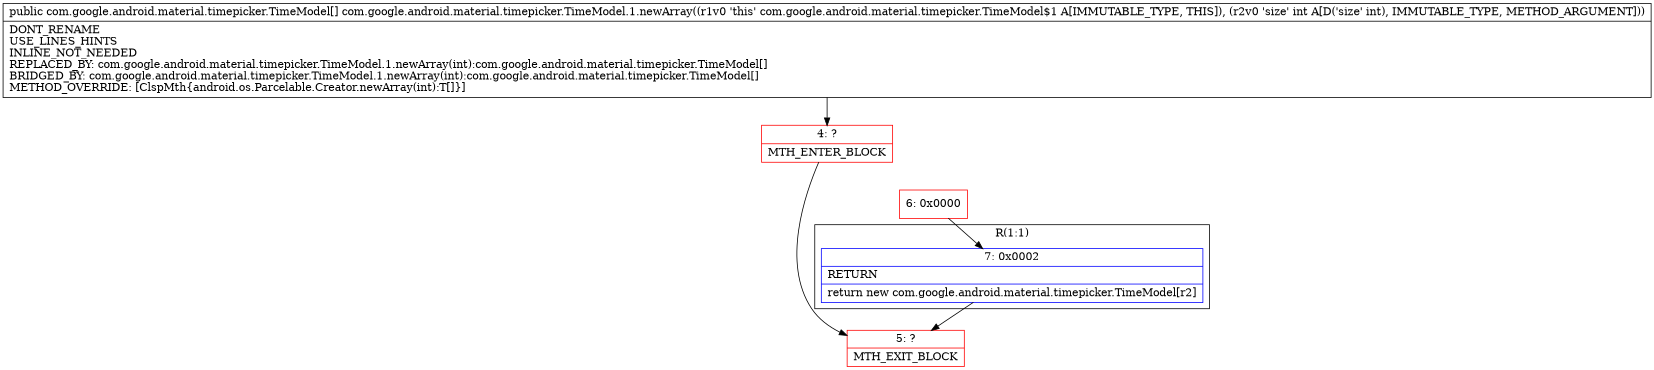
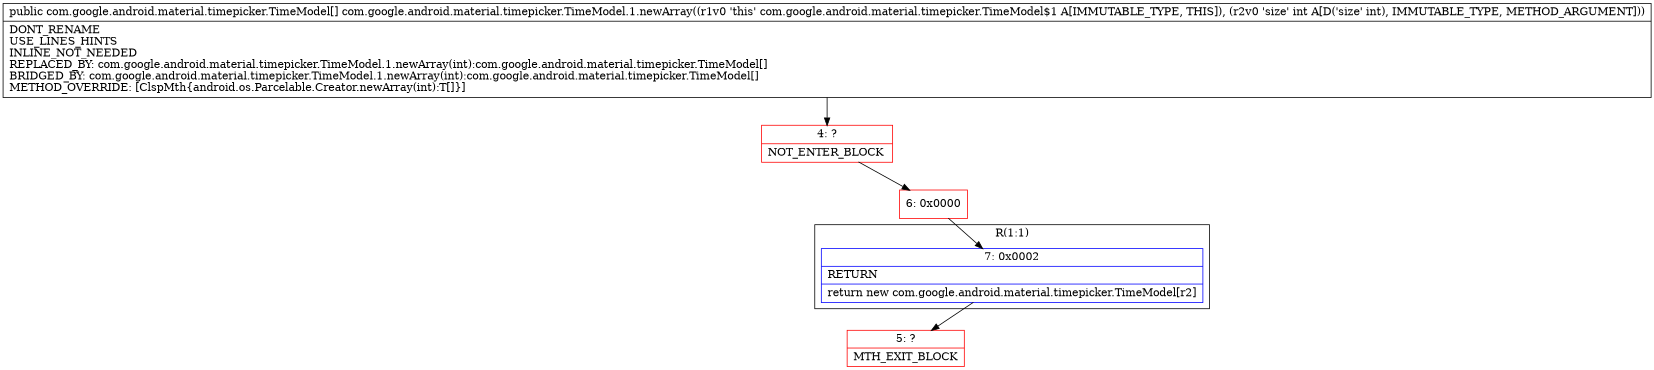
(827, 153) -> (826, 153)
(797, 254) -> (881, 174)
